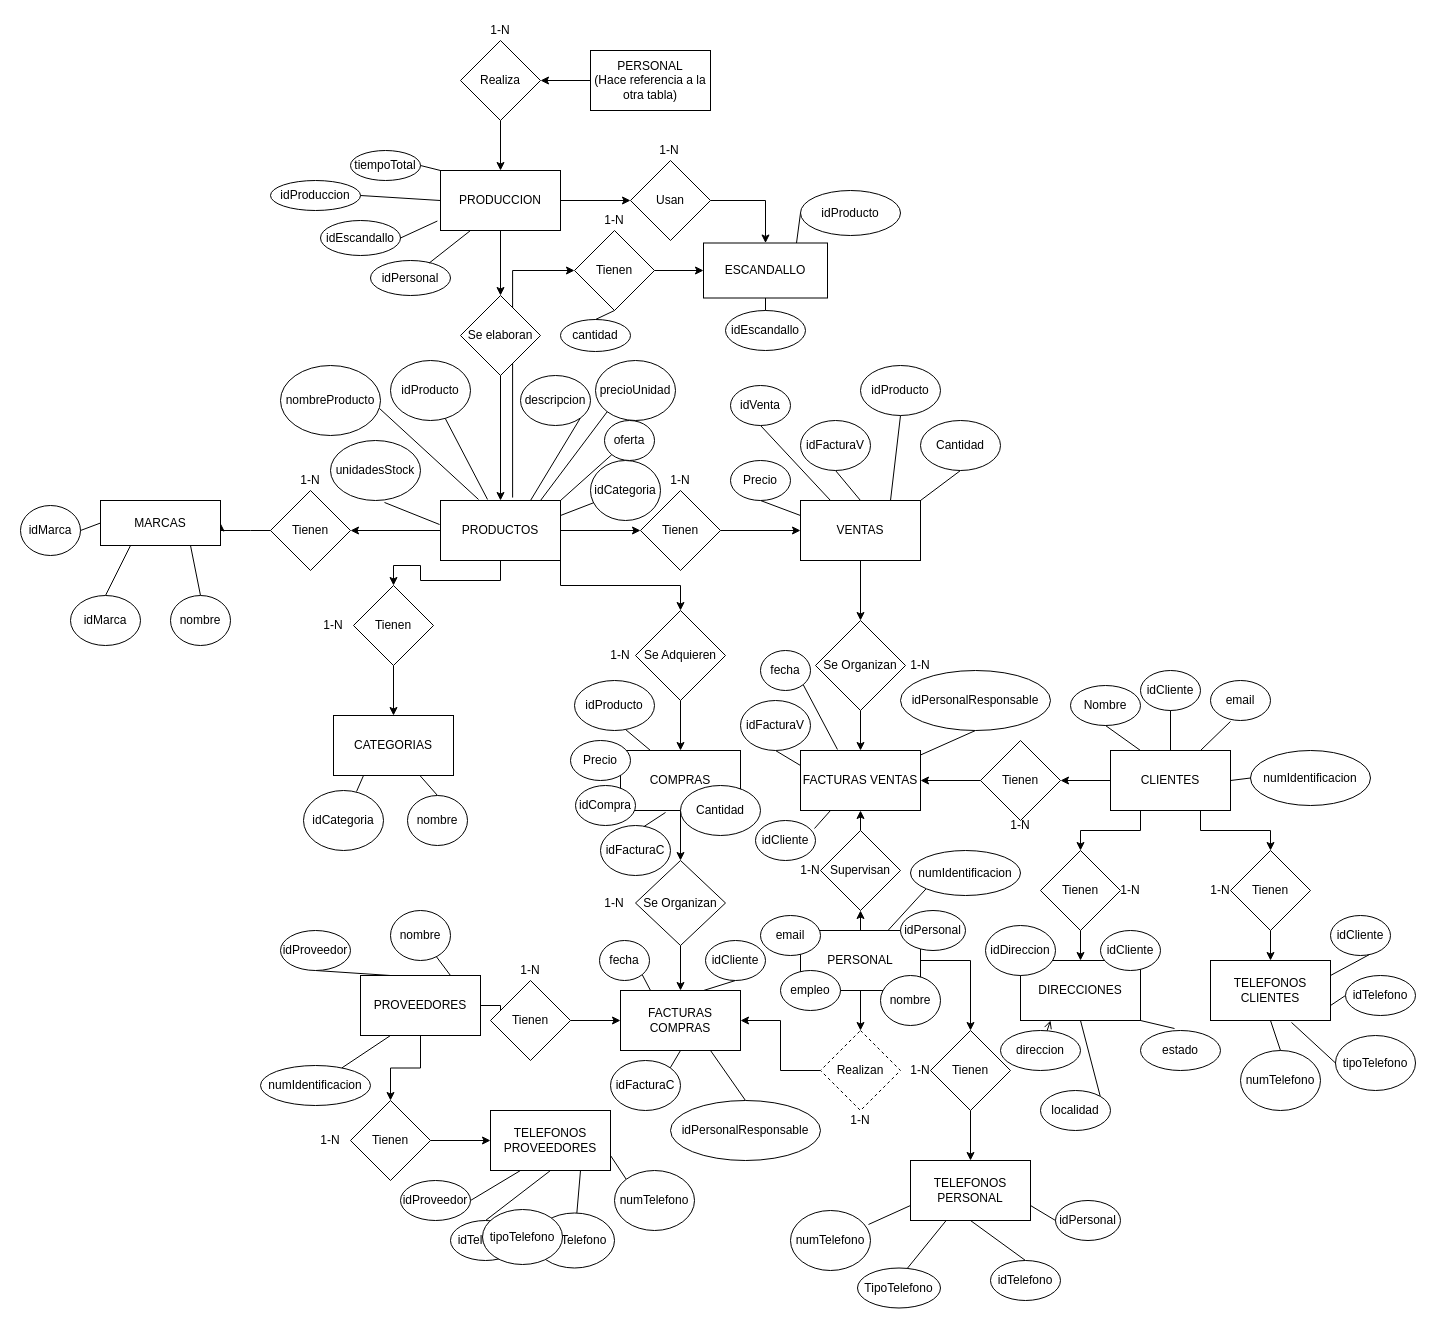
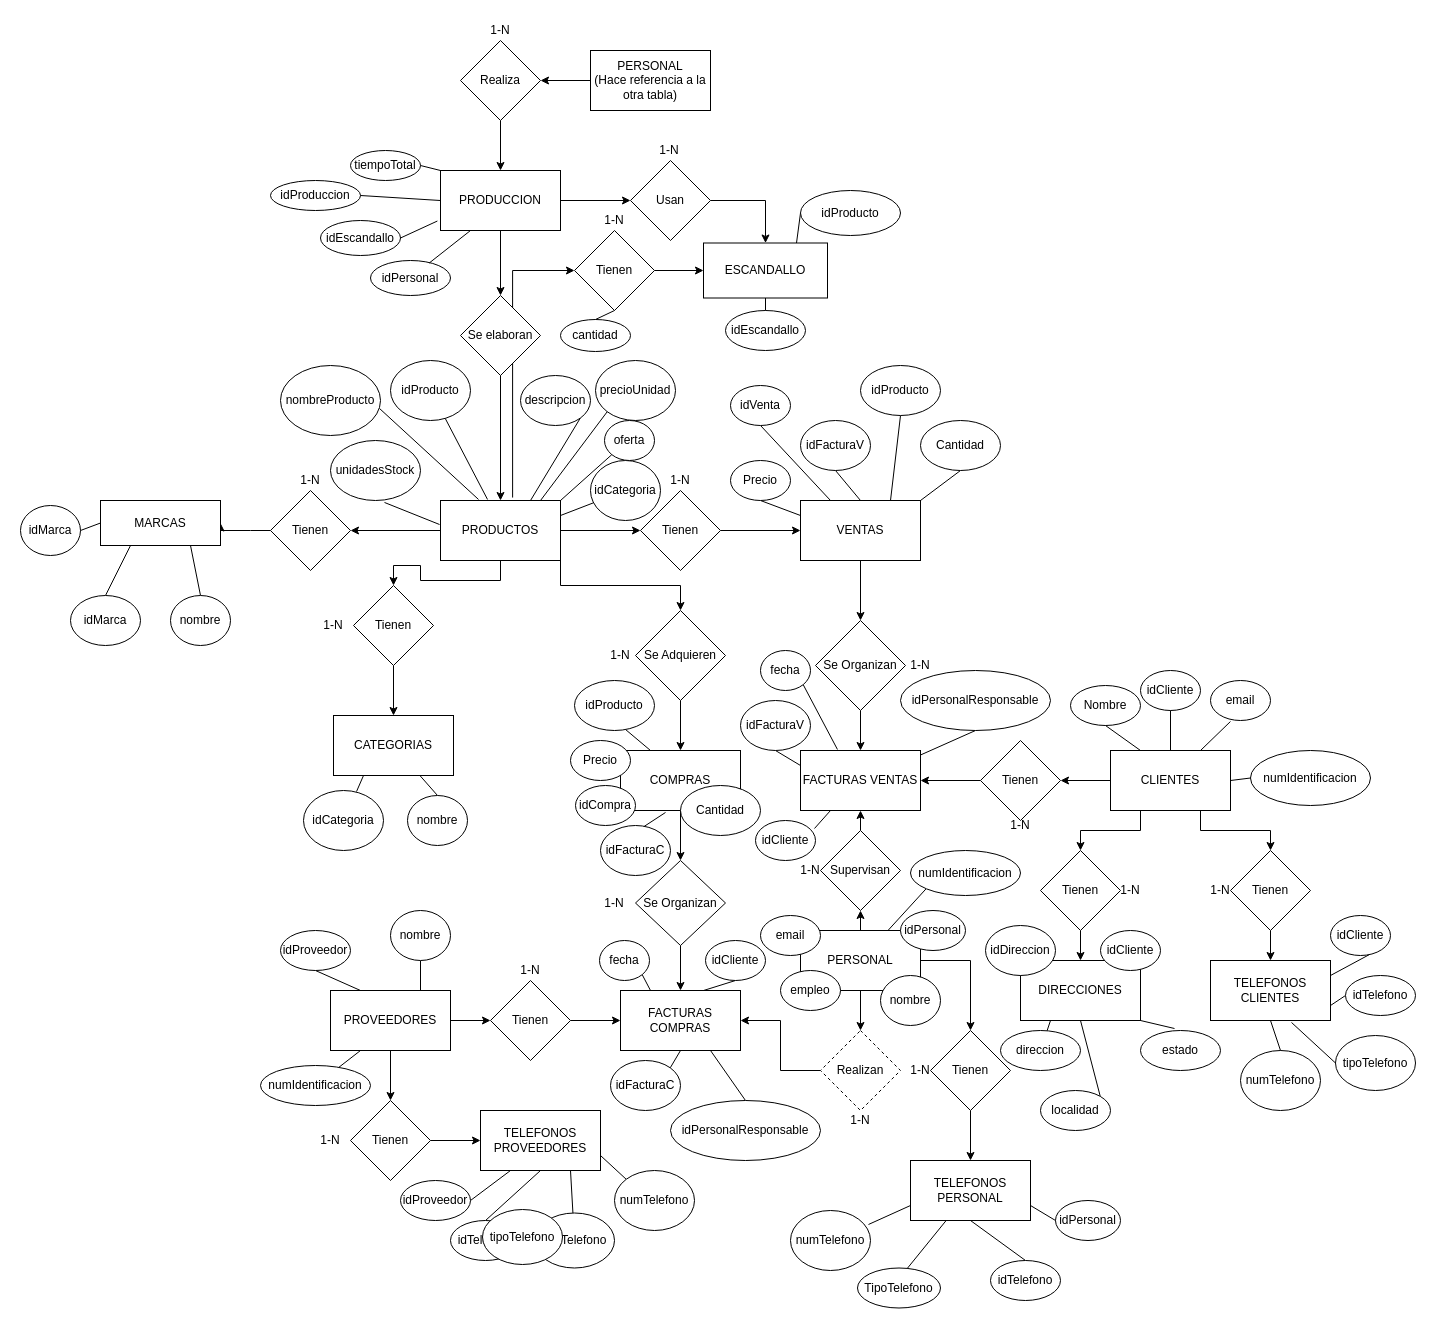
(421, 1006) -> (391, 1021)
(1049, 1026) -> (1049, 1025)
(551, 1141) -> (541, 1141)
